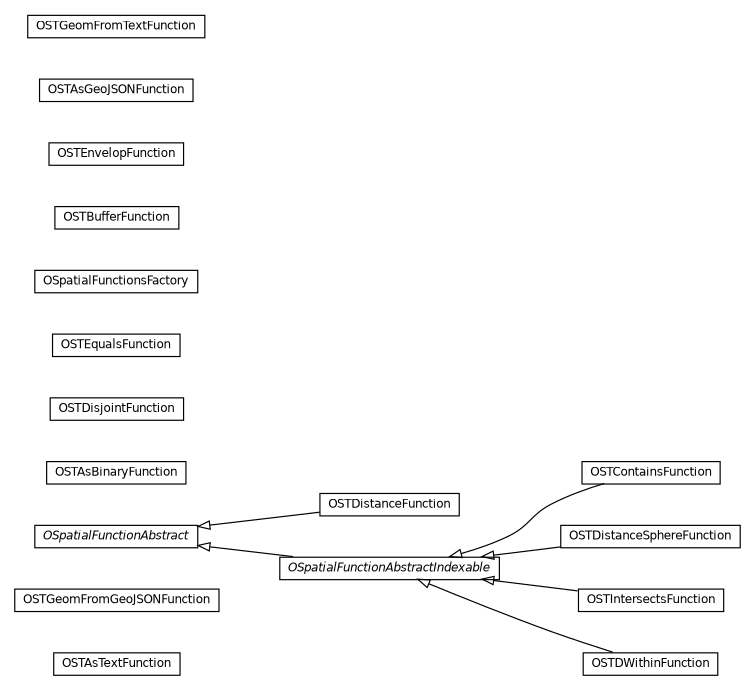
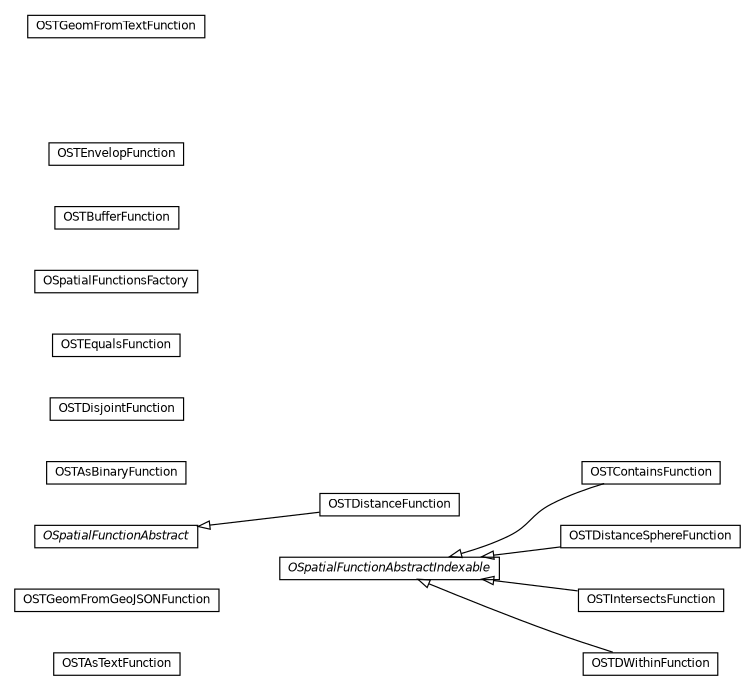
(116, 90) -> none
(251, 552) -> none
